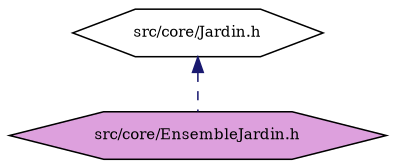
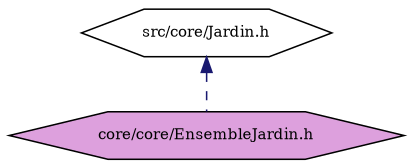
(198, 136) -> (207, 136)
